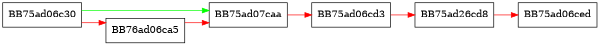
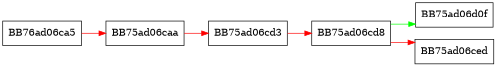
(42, 15) -> none
(248, 15) -> (145, 33)
(454, 15) -> (351, 33)
none -> (454, 15)
